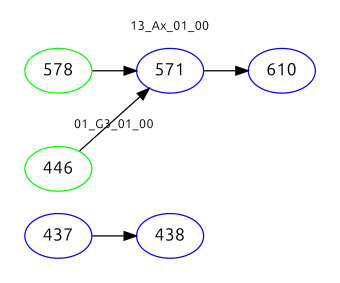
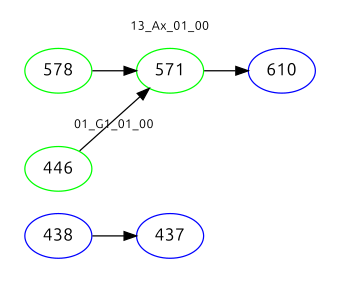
(170, 71) -> (170, 71)
(114, 125) -> (114, 125)
(108, 236) -> (108, 236)
